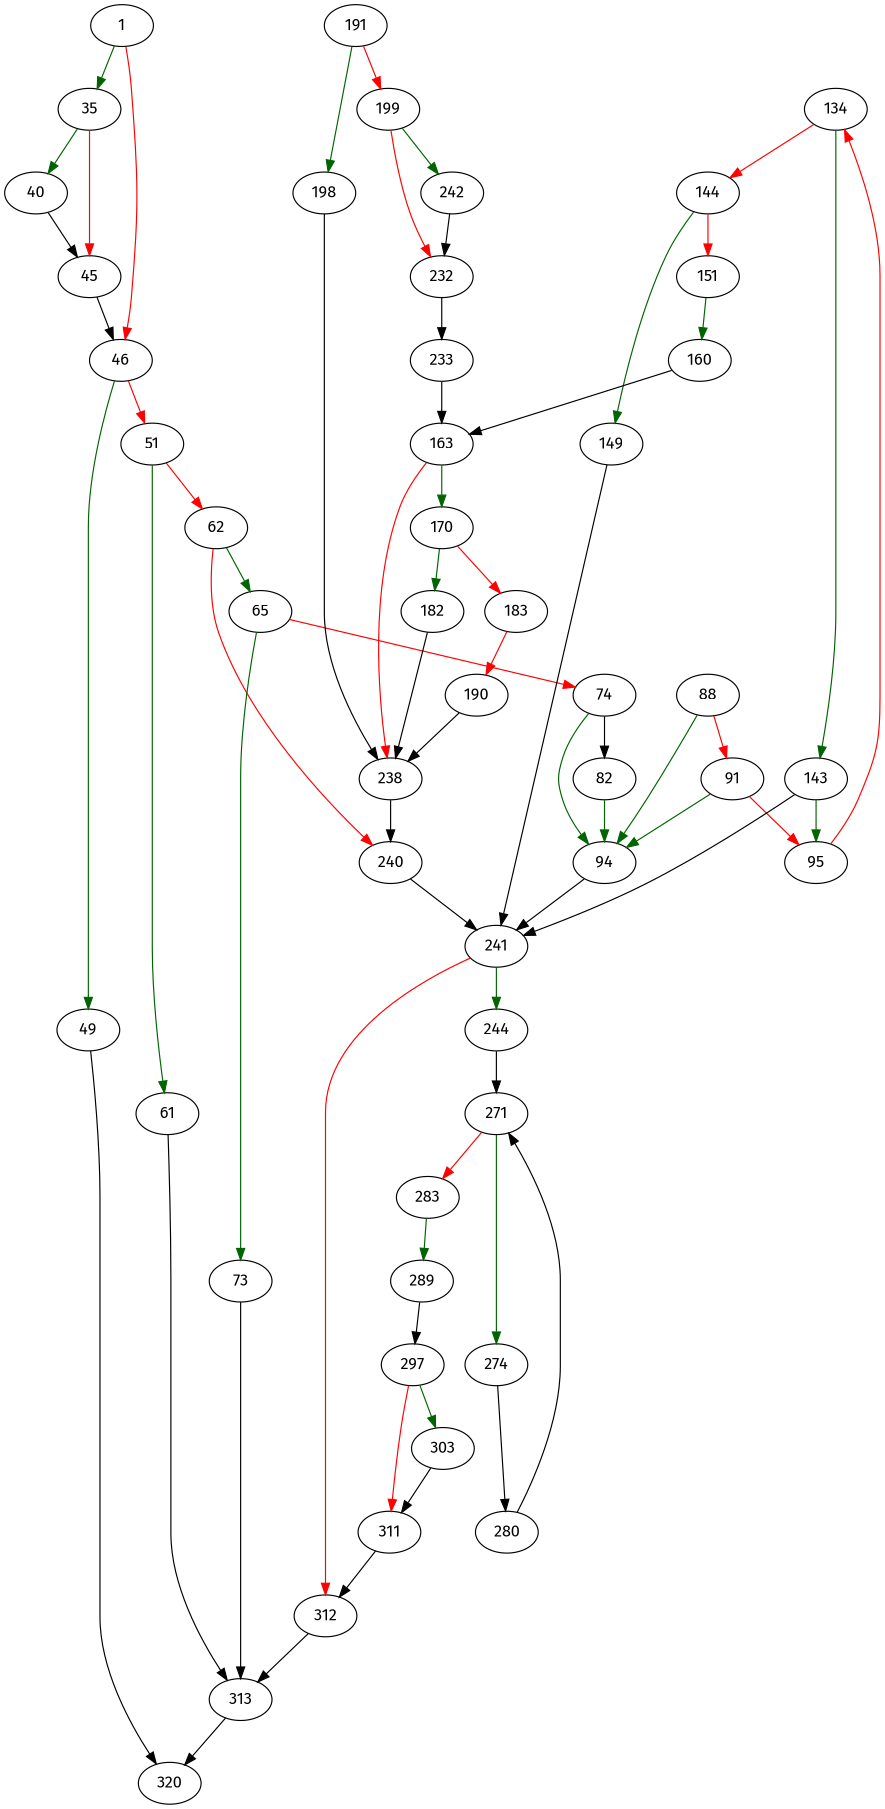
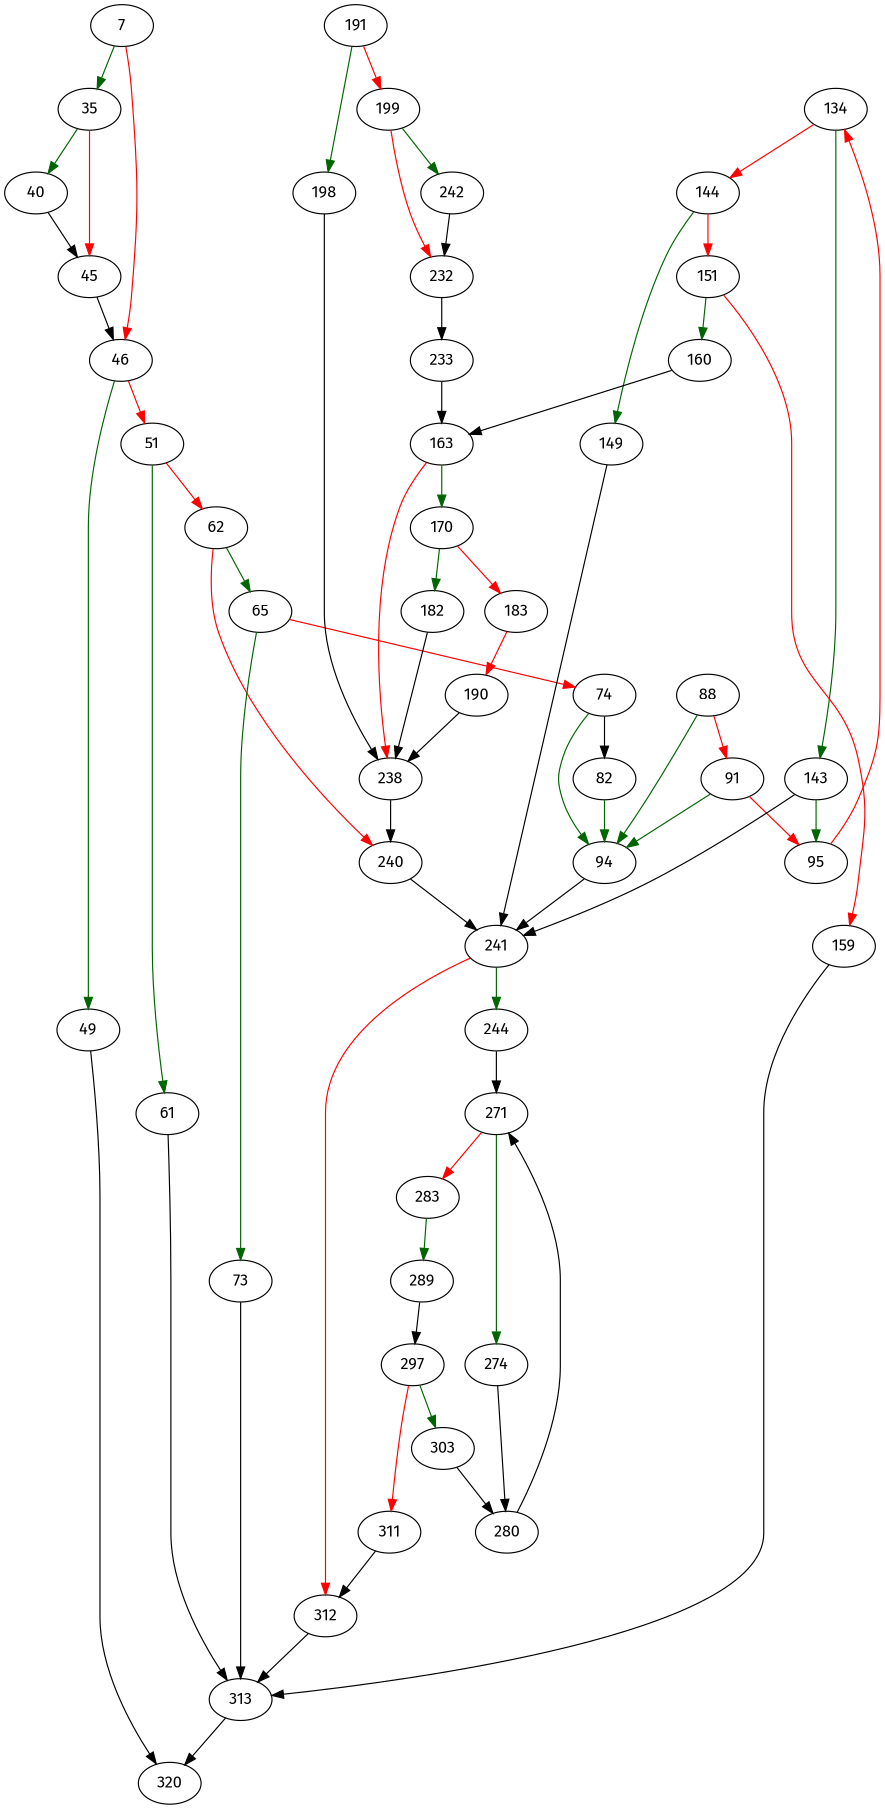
(122, 26) -> (122, 26)
none -> (844, 946)
(419, 1485) -> (471, 1486)
